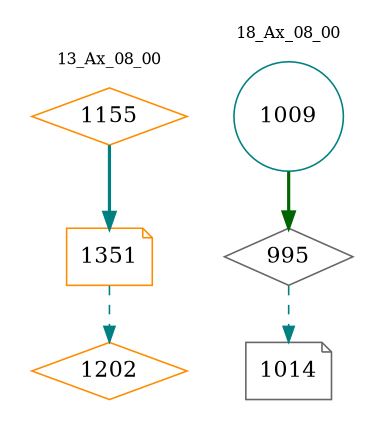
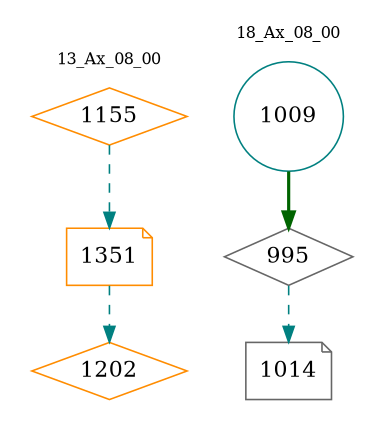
(109, 178) -> (109, 178)
